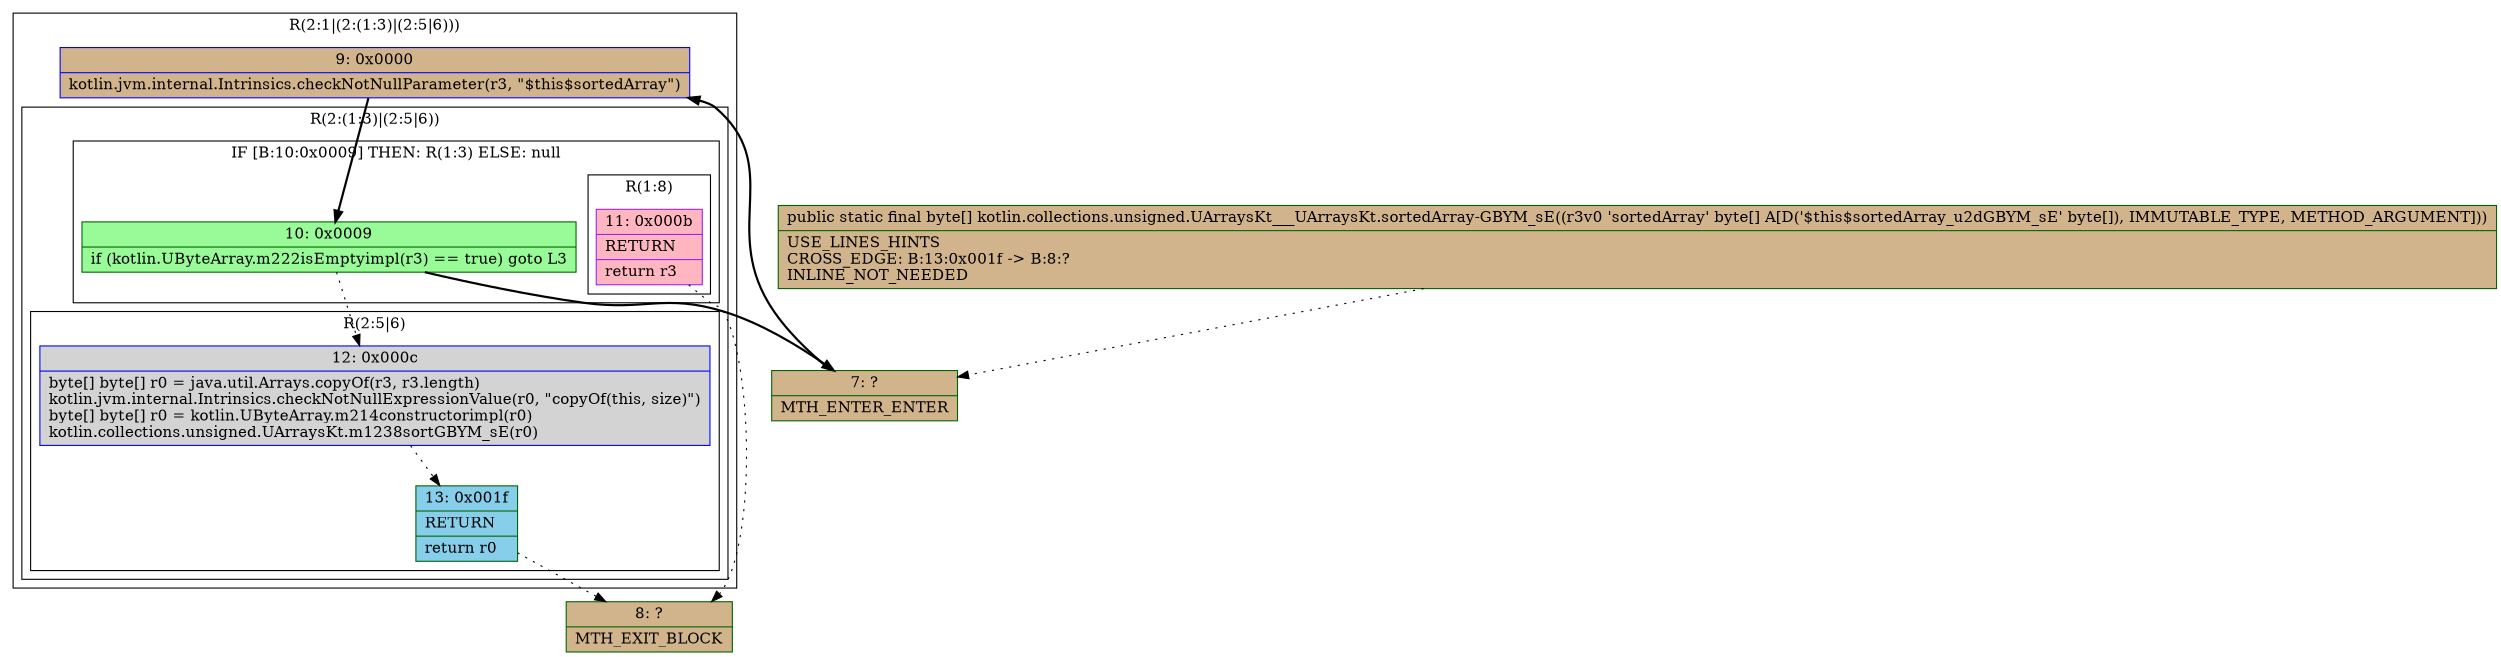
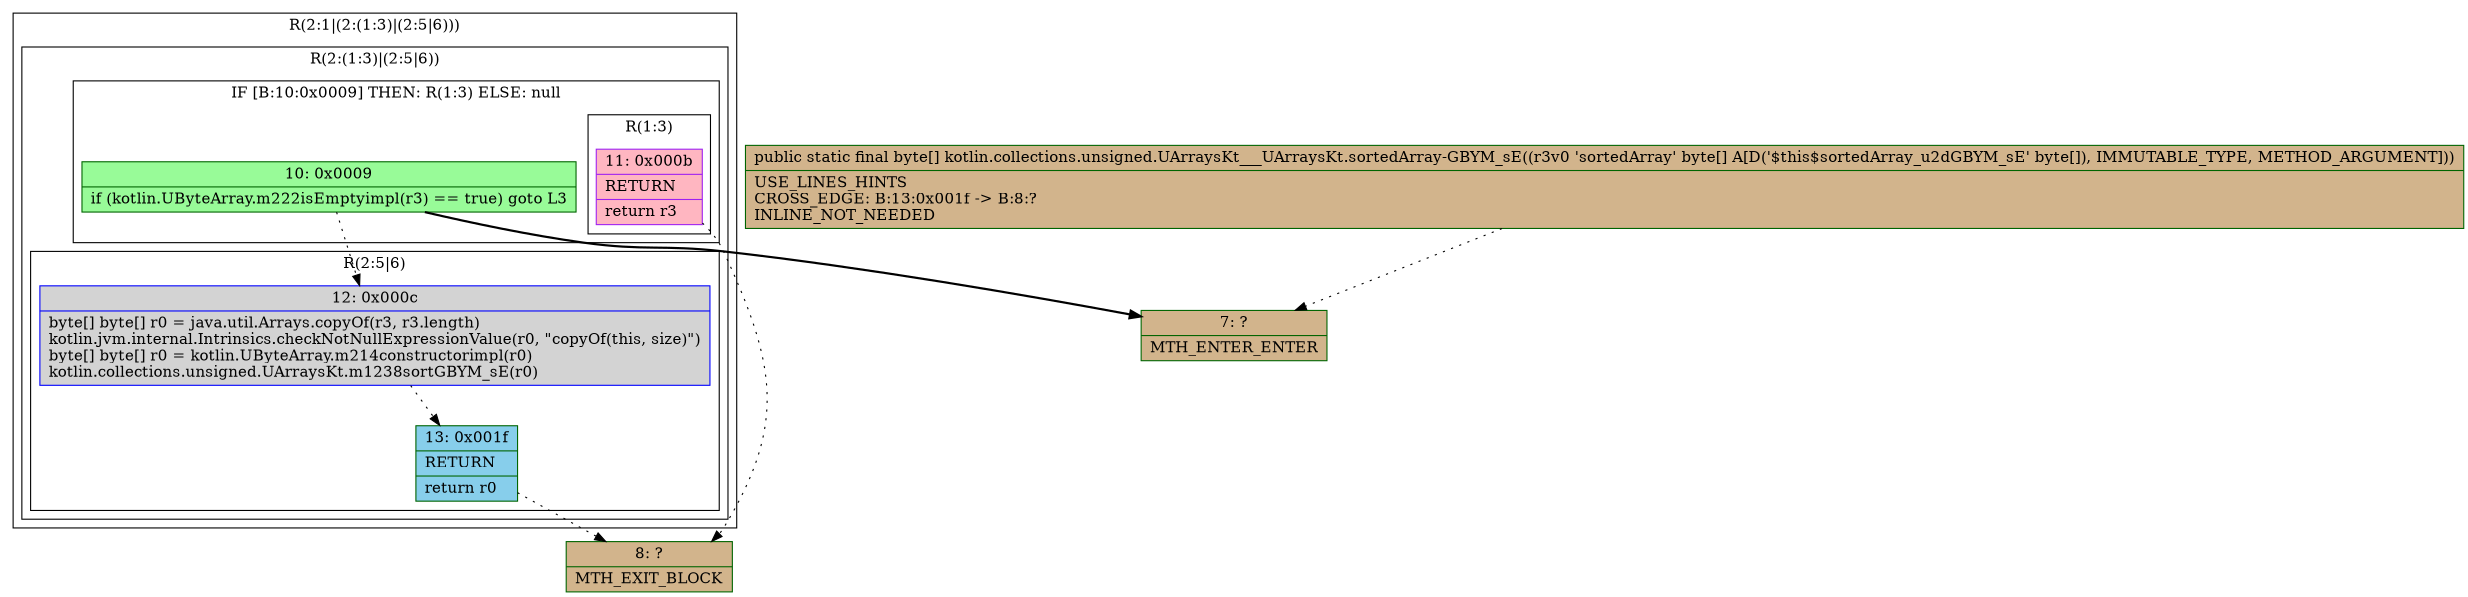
(375, 73) -> none
(649, 187) -> (649, 127)
